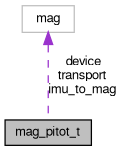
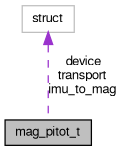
(48, 19) -> (48, 19)
